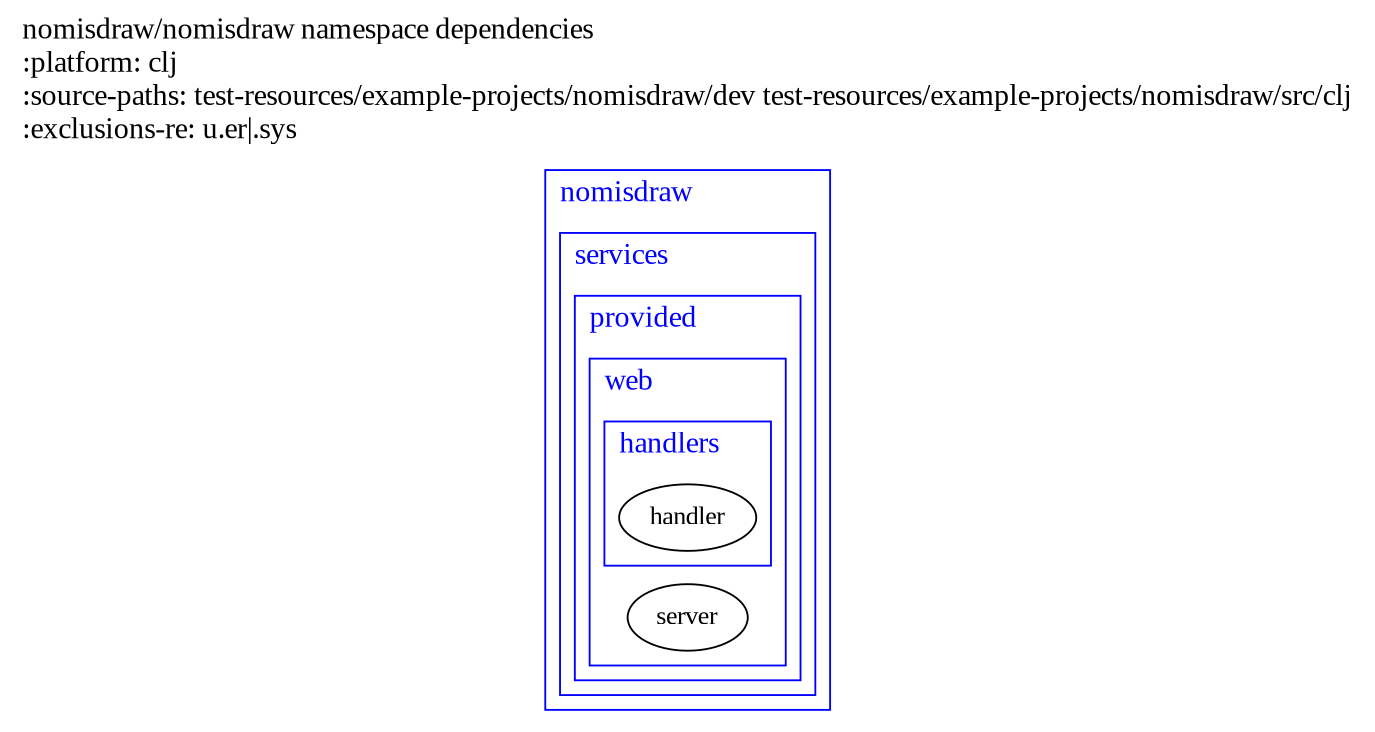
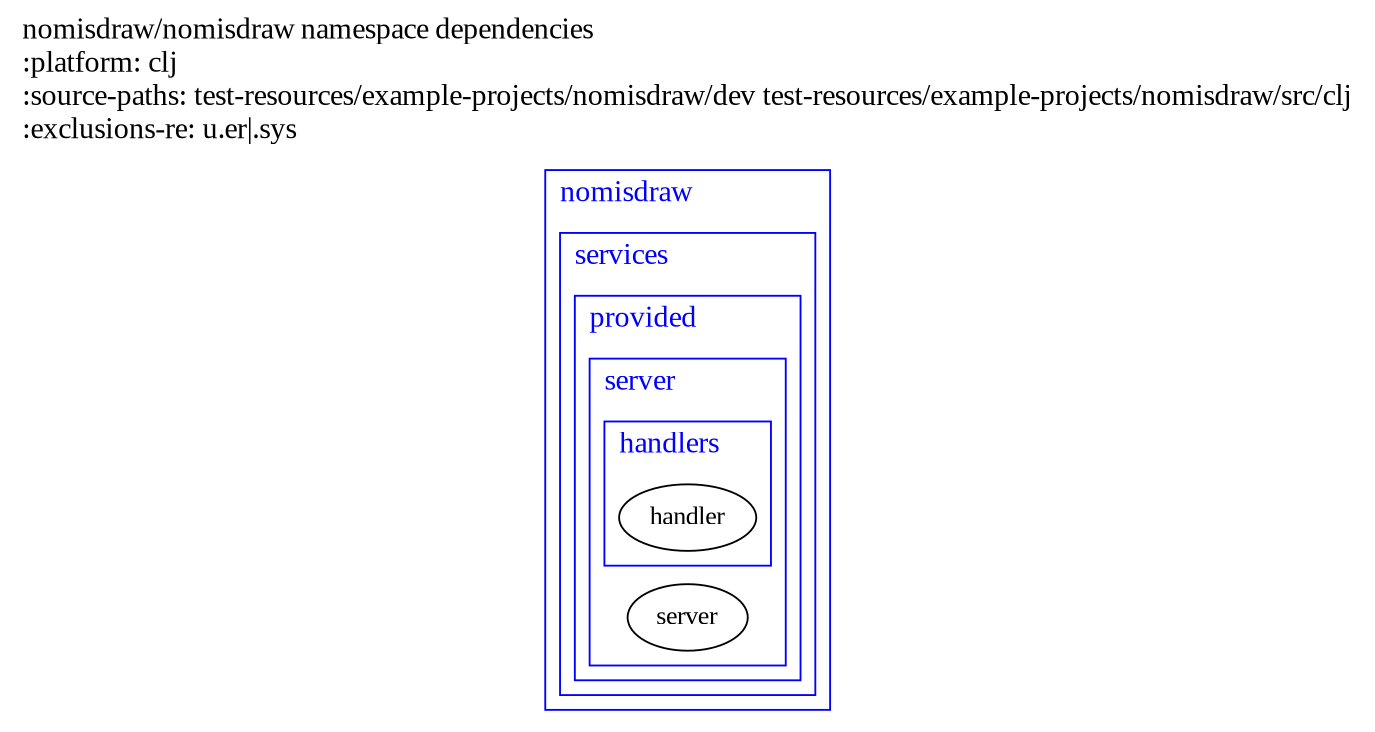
(629, 383) -> (640, 383)
